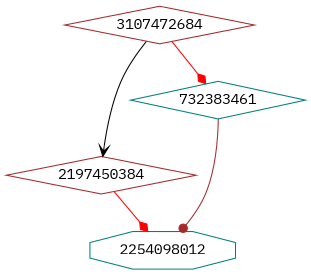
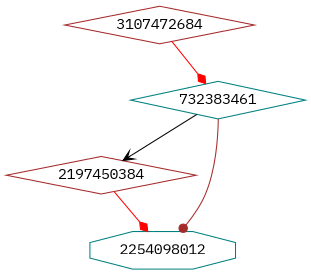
(117, 90) -> (164, 135)
